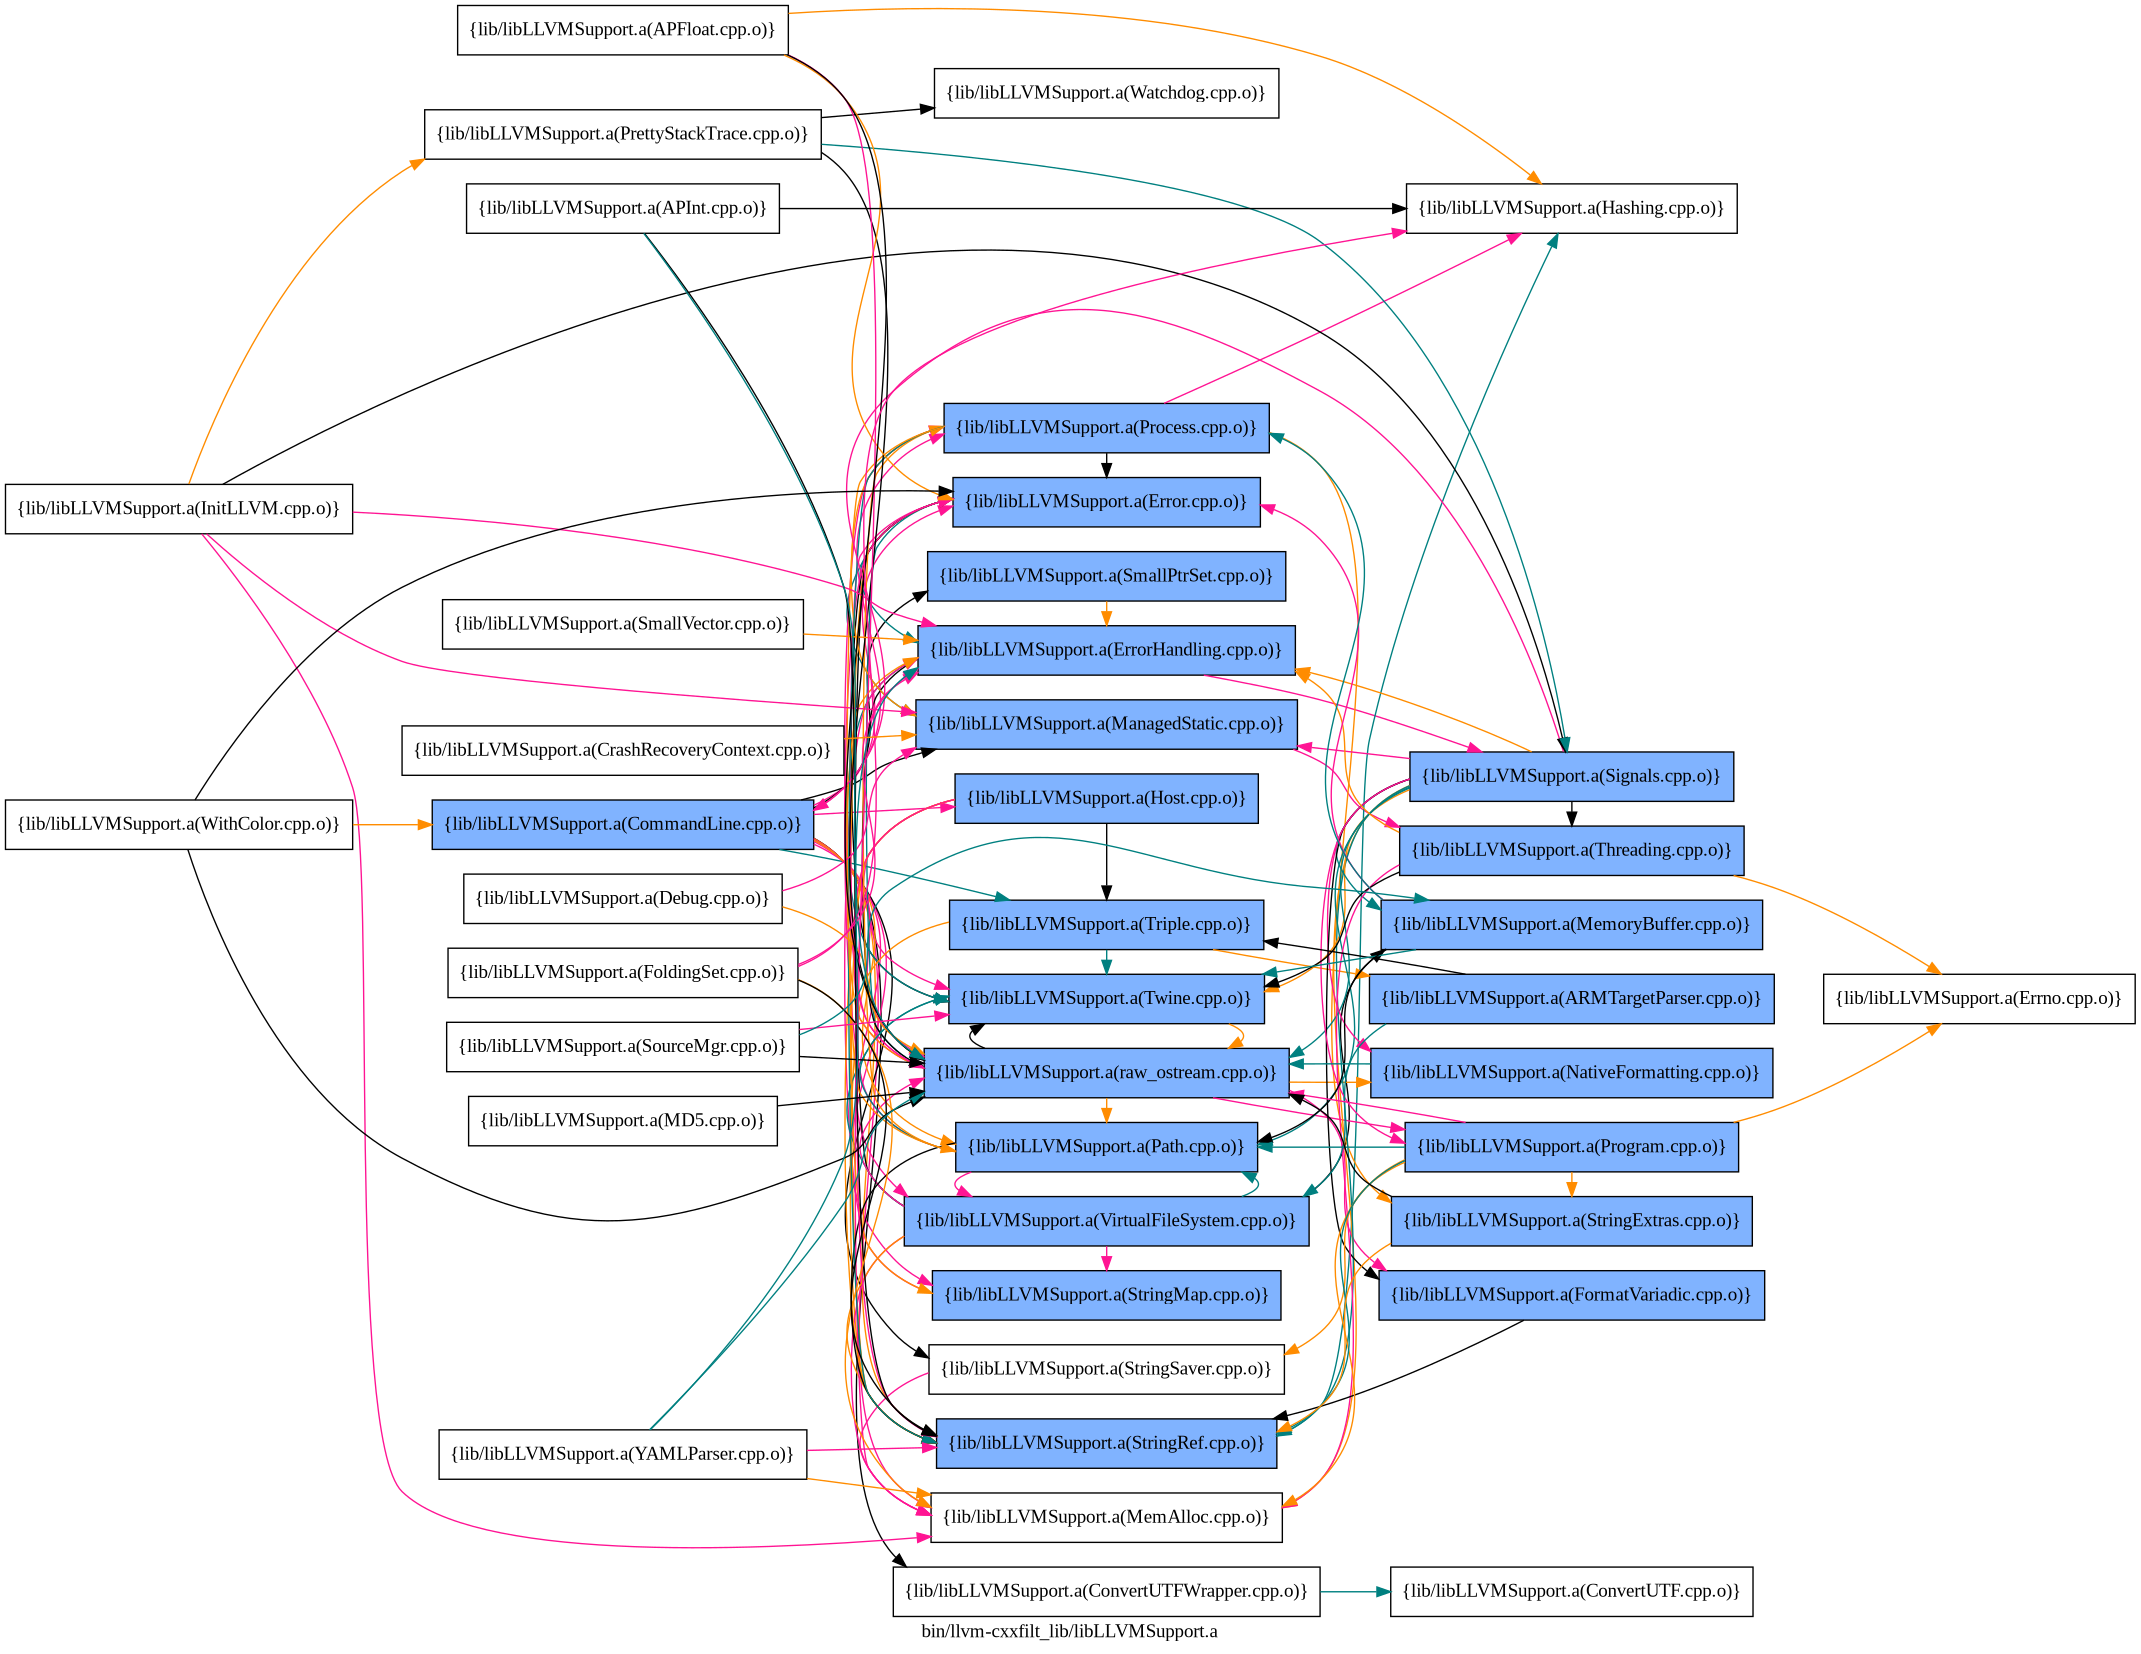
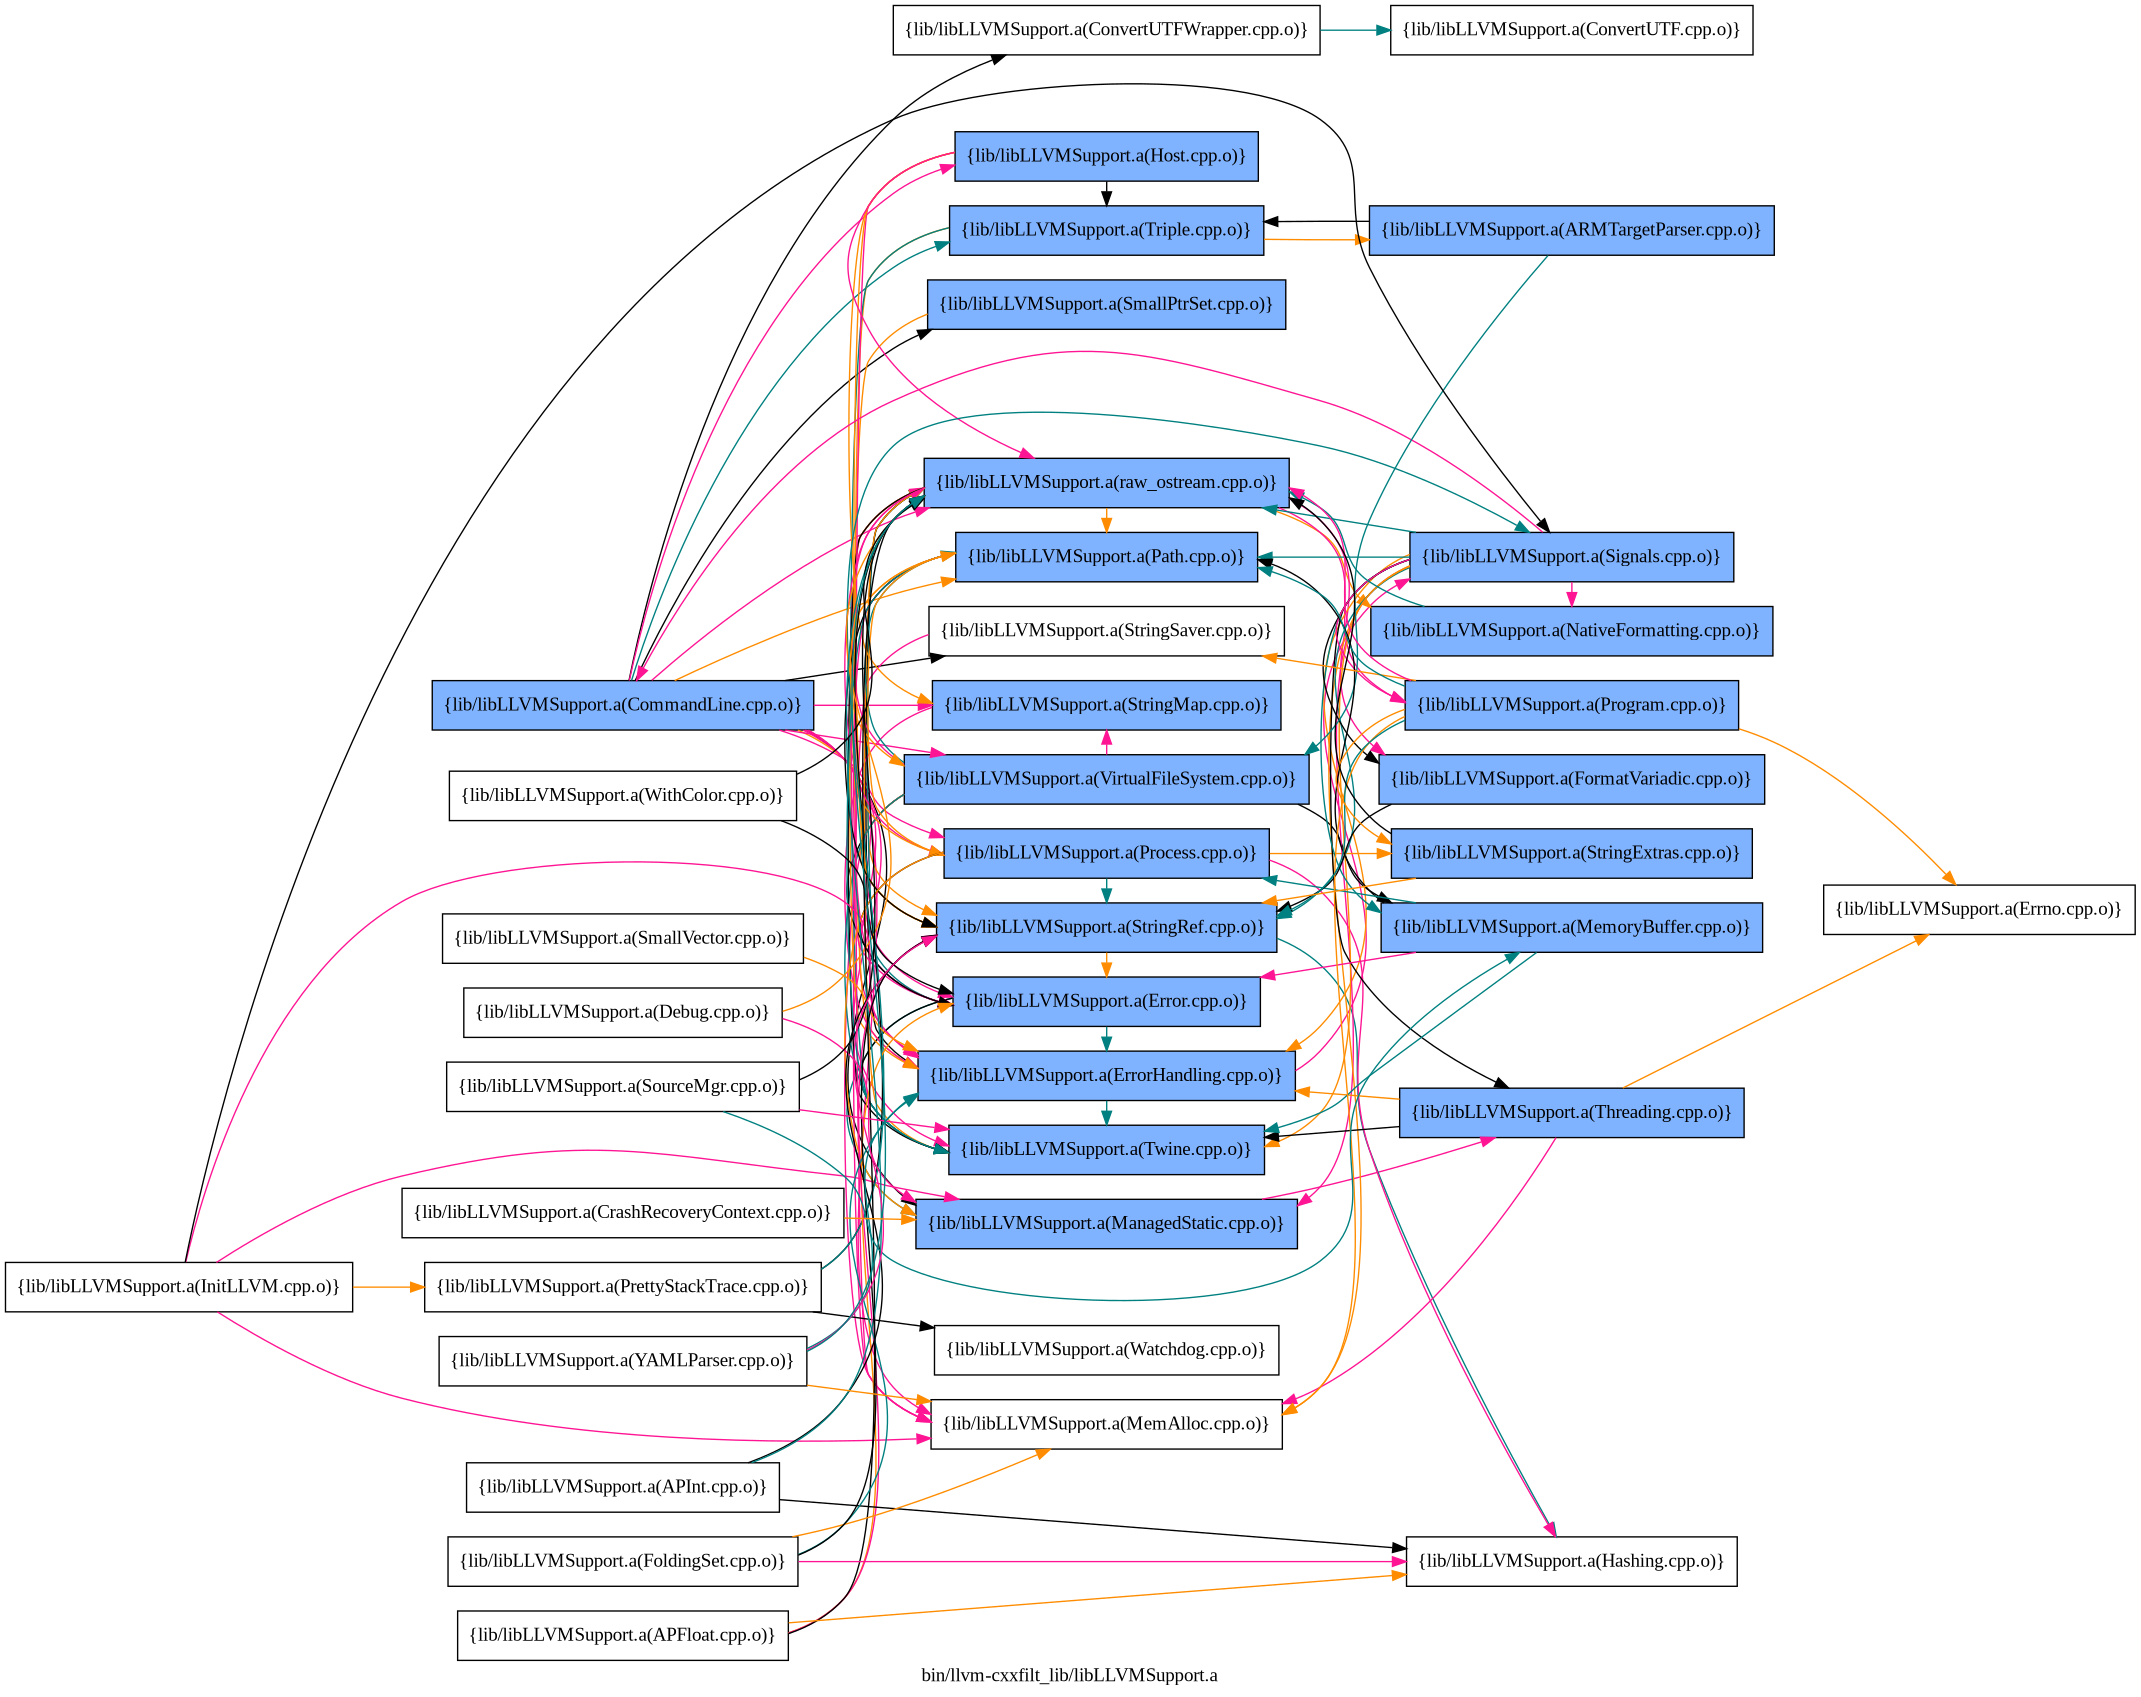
(385, 825) -> none
(872, 830) -> (886, 1412)
(623, 1121) -> none
(958, 1179) -> (853, 634)
